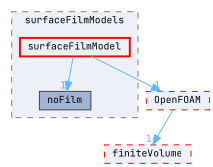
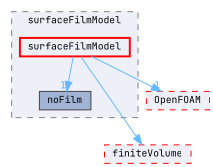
(75, 21) -> (75, 21)
(165, 123) -> (109, 97)
